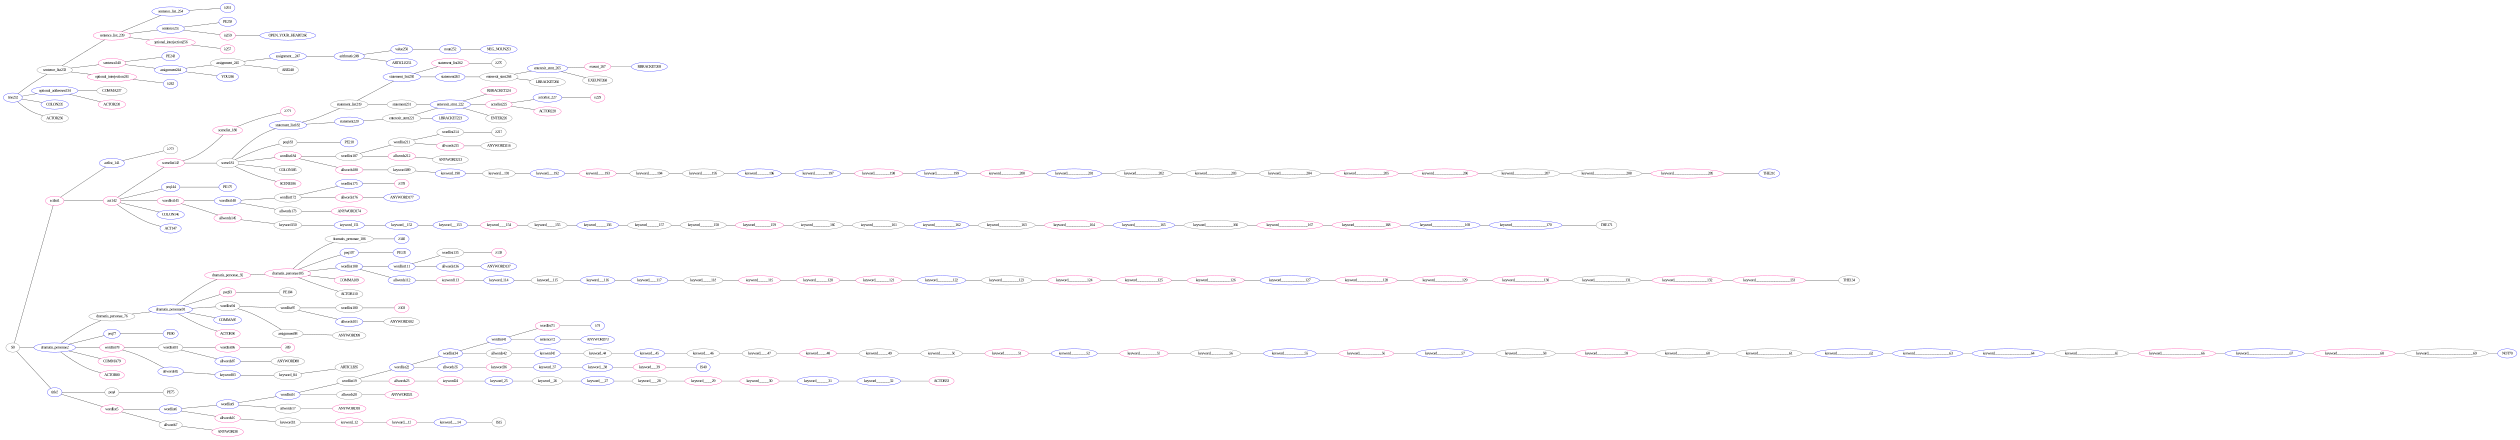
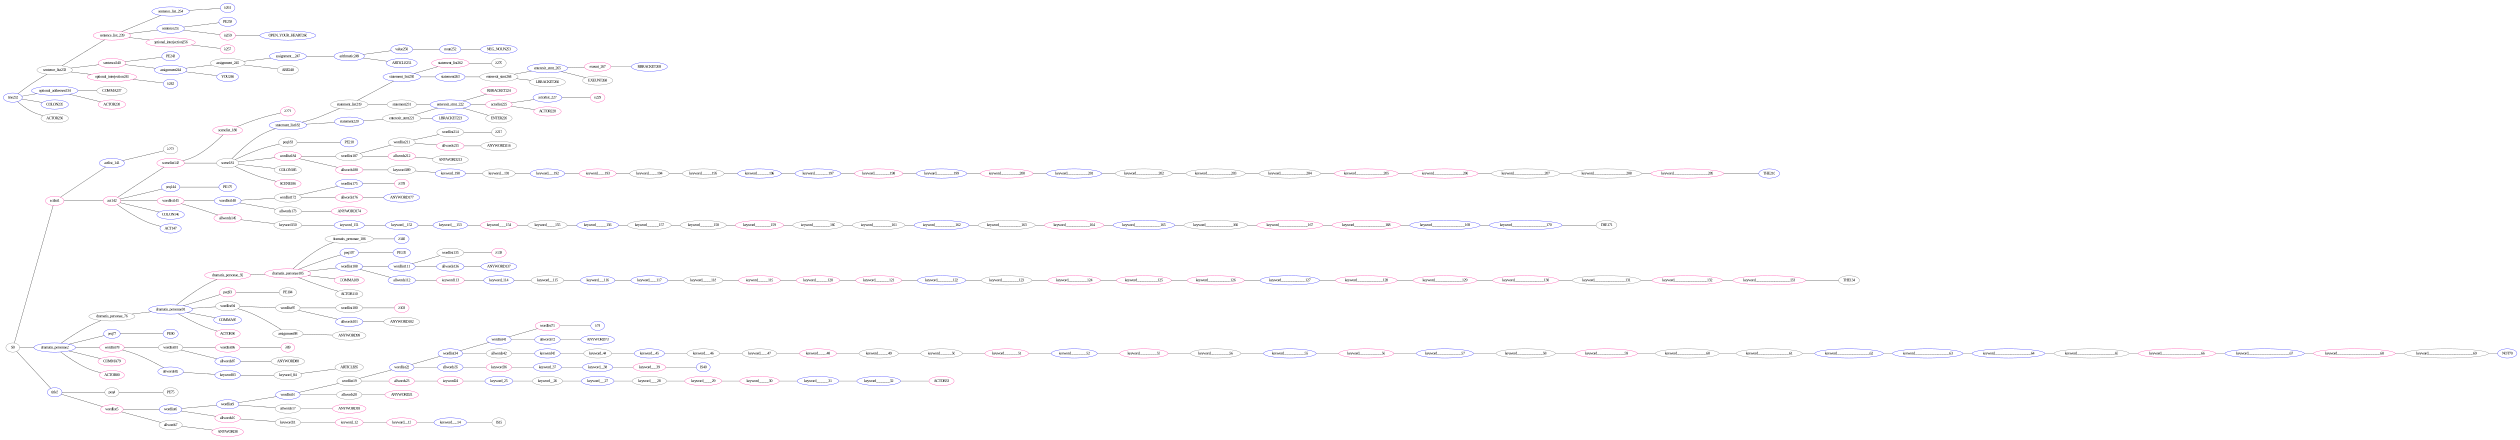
(547, 340) -> (547, 340)
